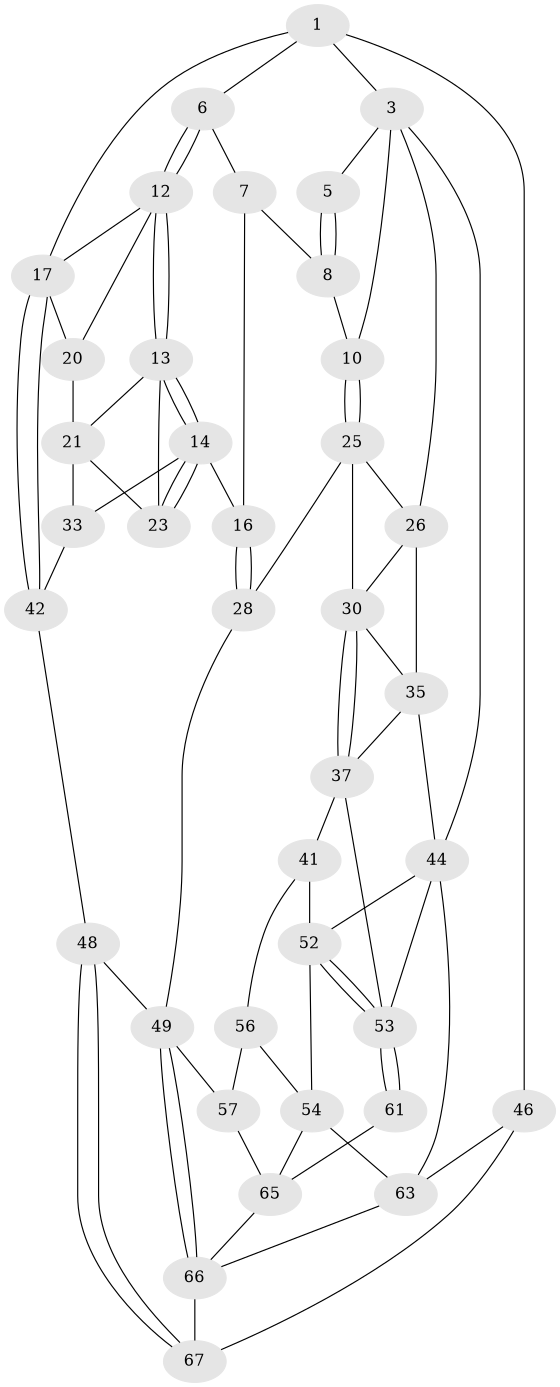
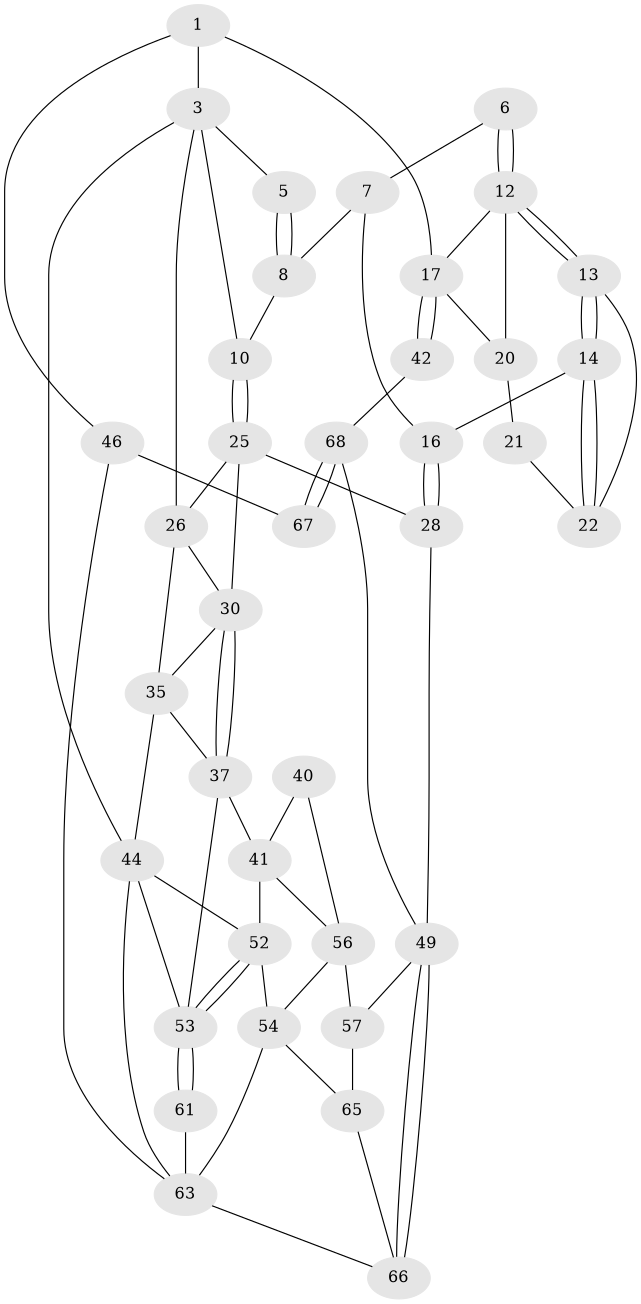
(260, 67) -> none
(117, 401) -> none
(73, 527) -> none
(159, 527) -> (589, 527)
none -> (304, 777)
(88, 944) -> (336, 443)
(333, 1153) -> (186, 1153)
(195, 1320) -> none
